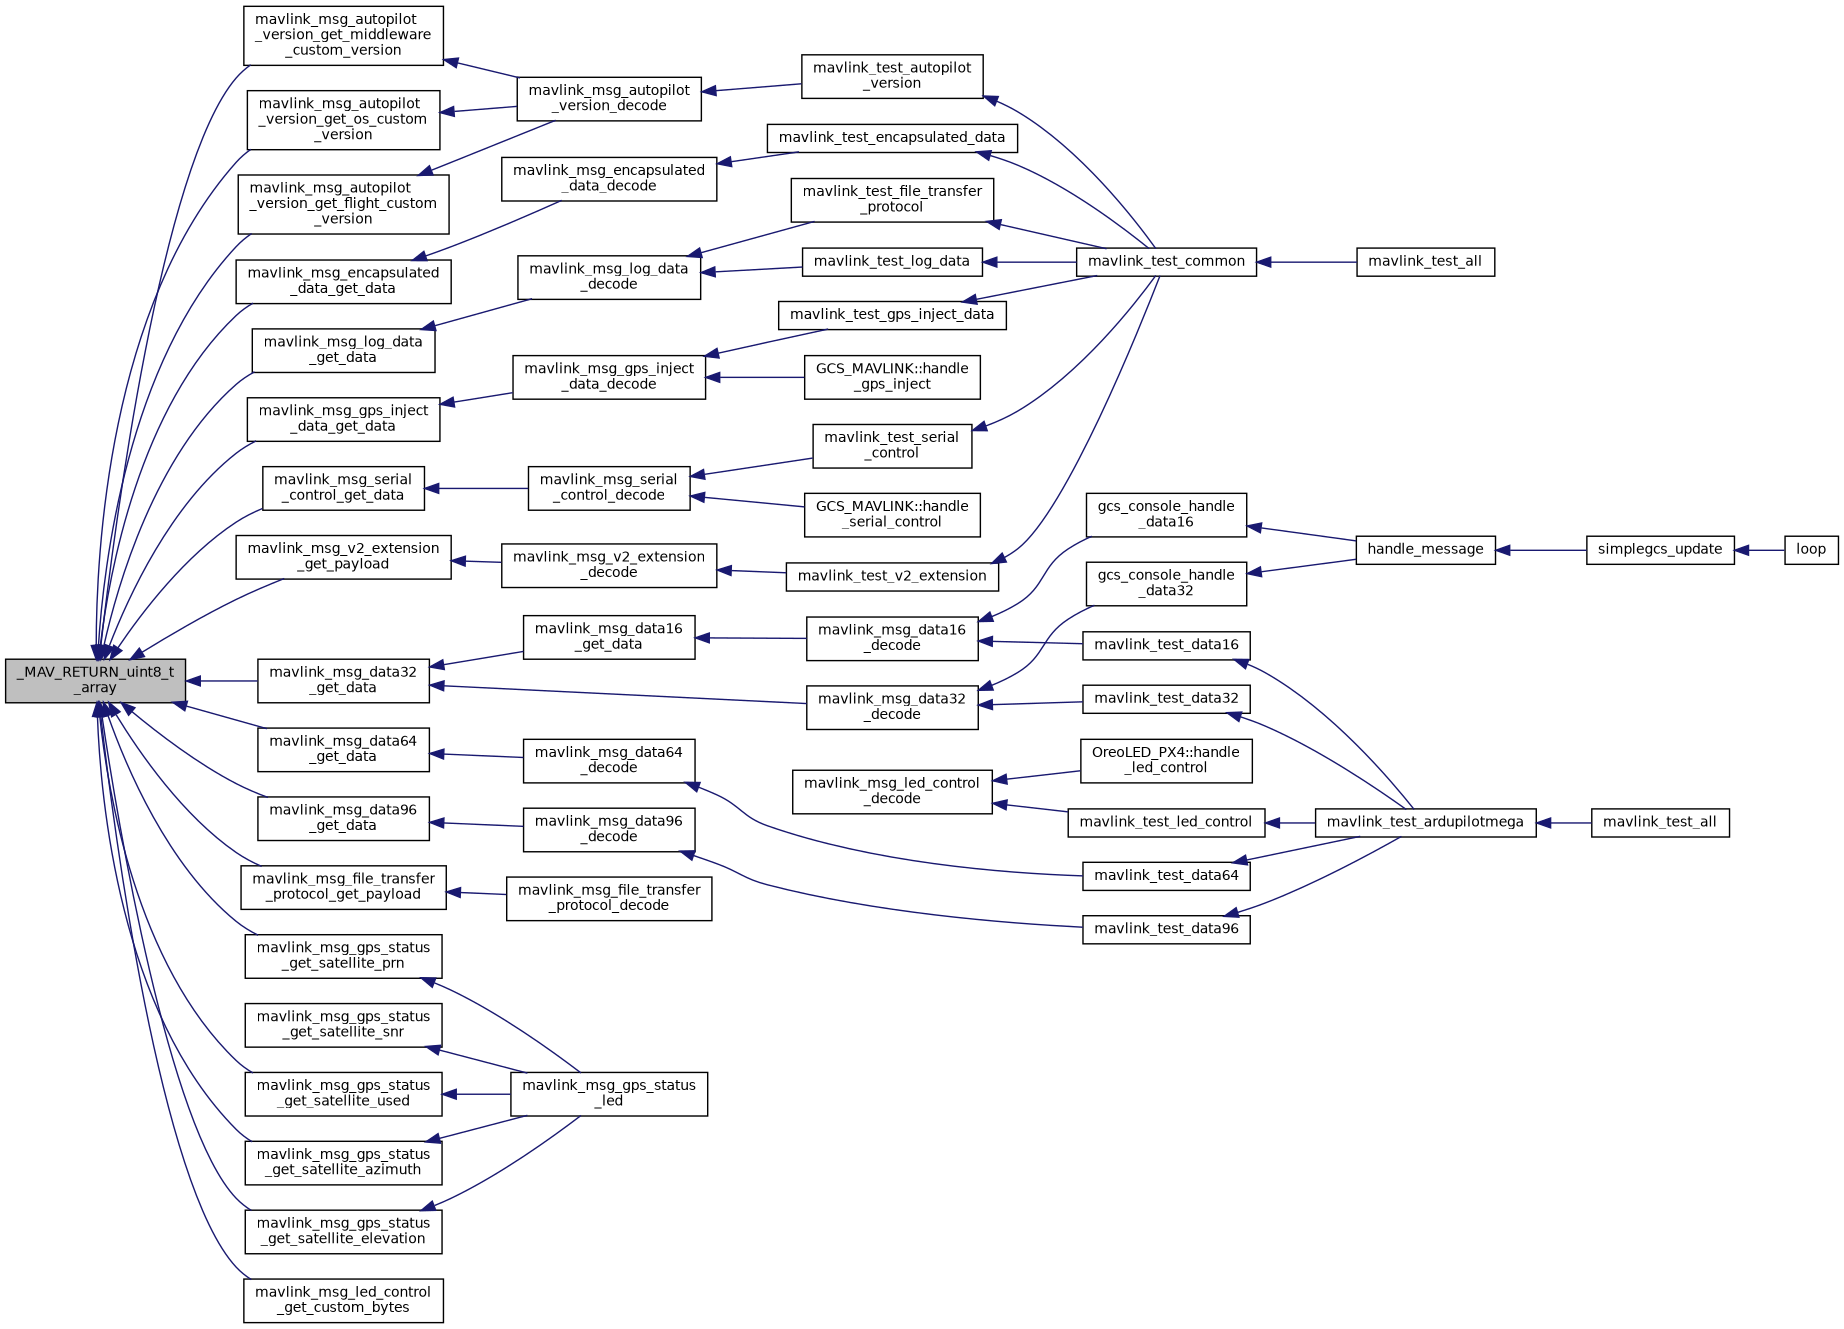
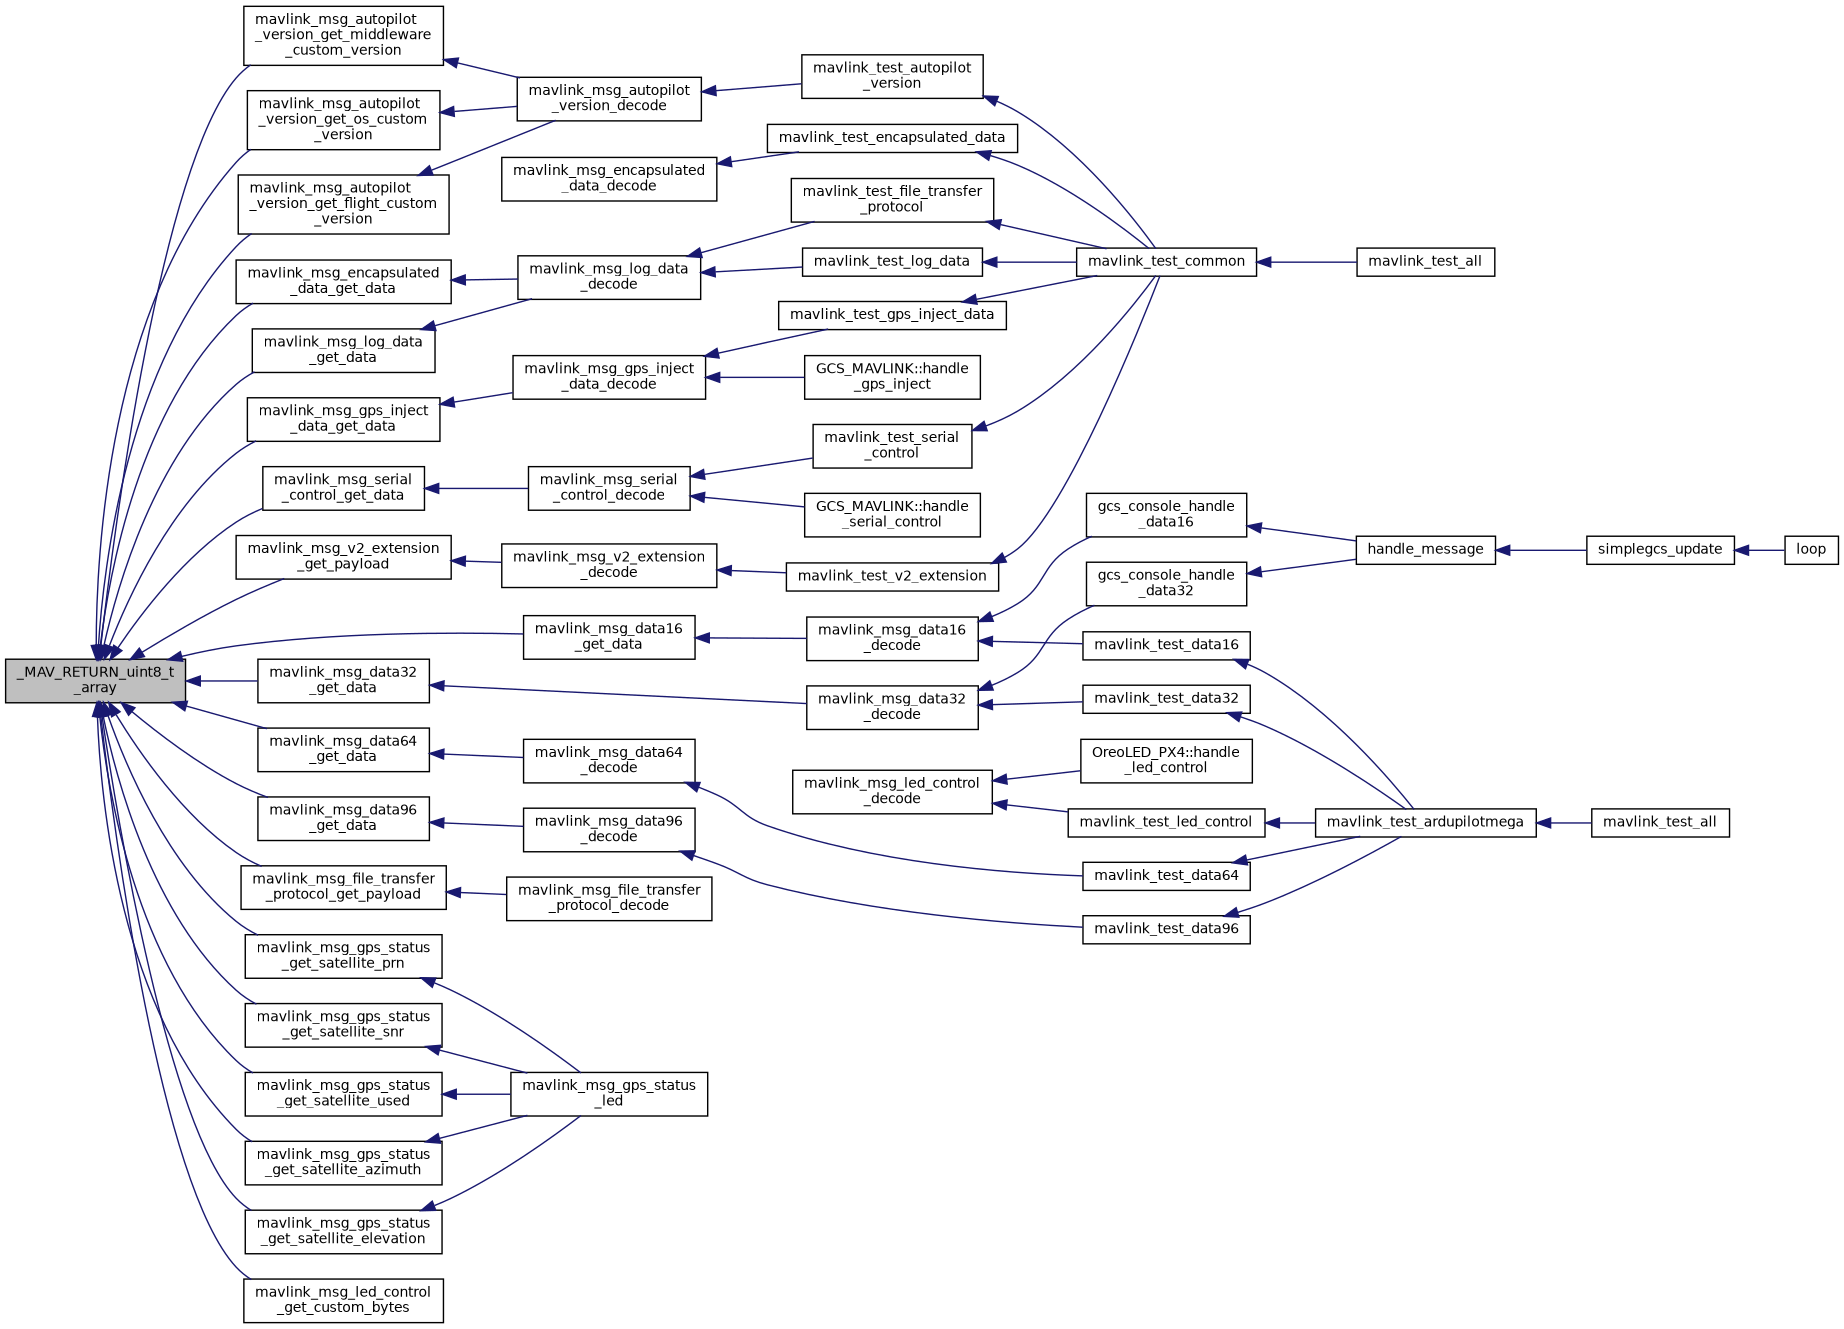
(494, 230) -> (492, 279)
(484, 658) -> (352, 636)
none -> (155, 875)
